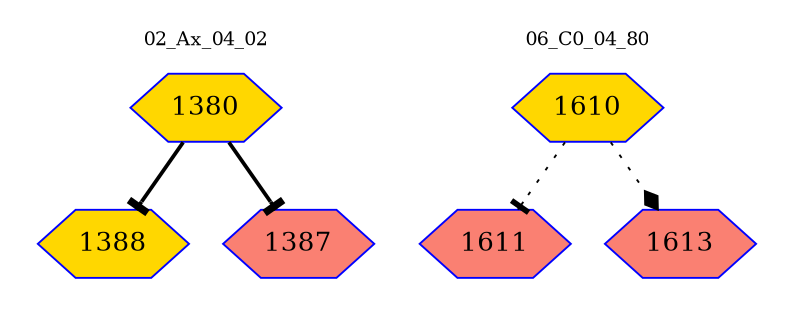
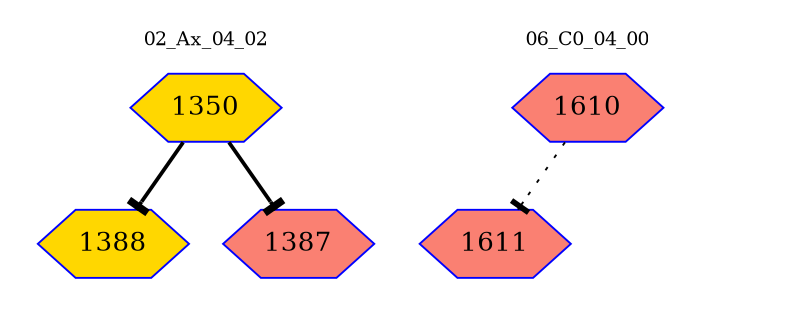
(588, 41) -> (588, 41)
(206, 108) -> (206, 108)
(588, 108) -> (588, 108)
(680, 244) -> none
